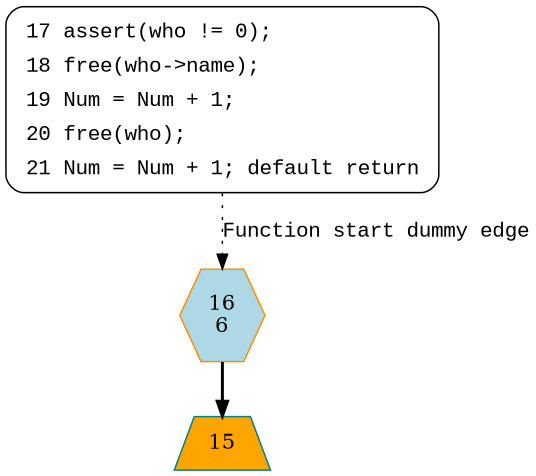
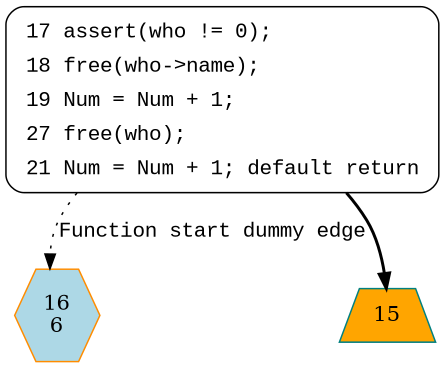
(39, 134) -> (39, 134)
(222, 382) -> (372, 230)
